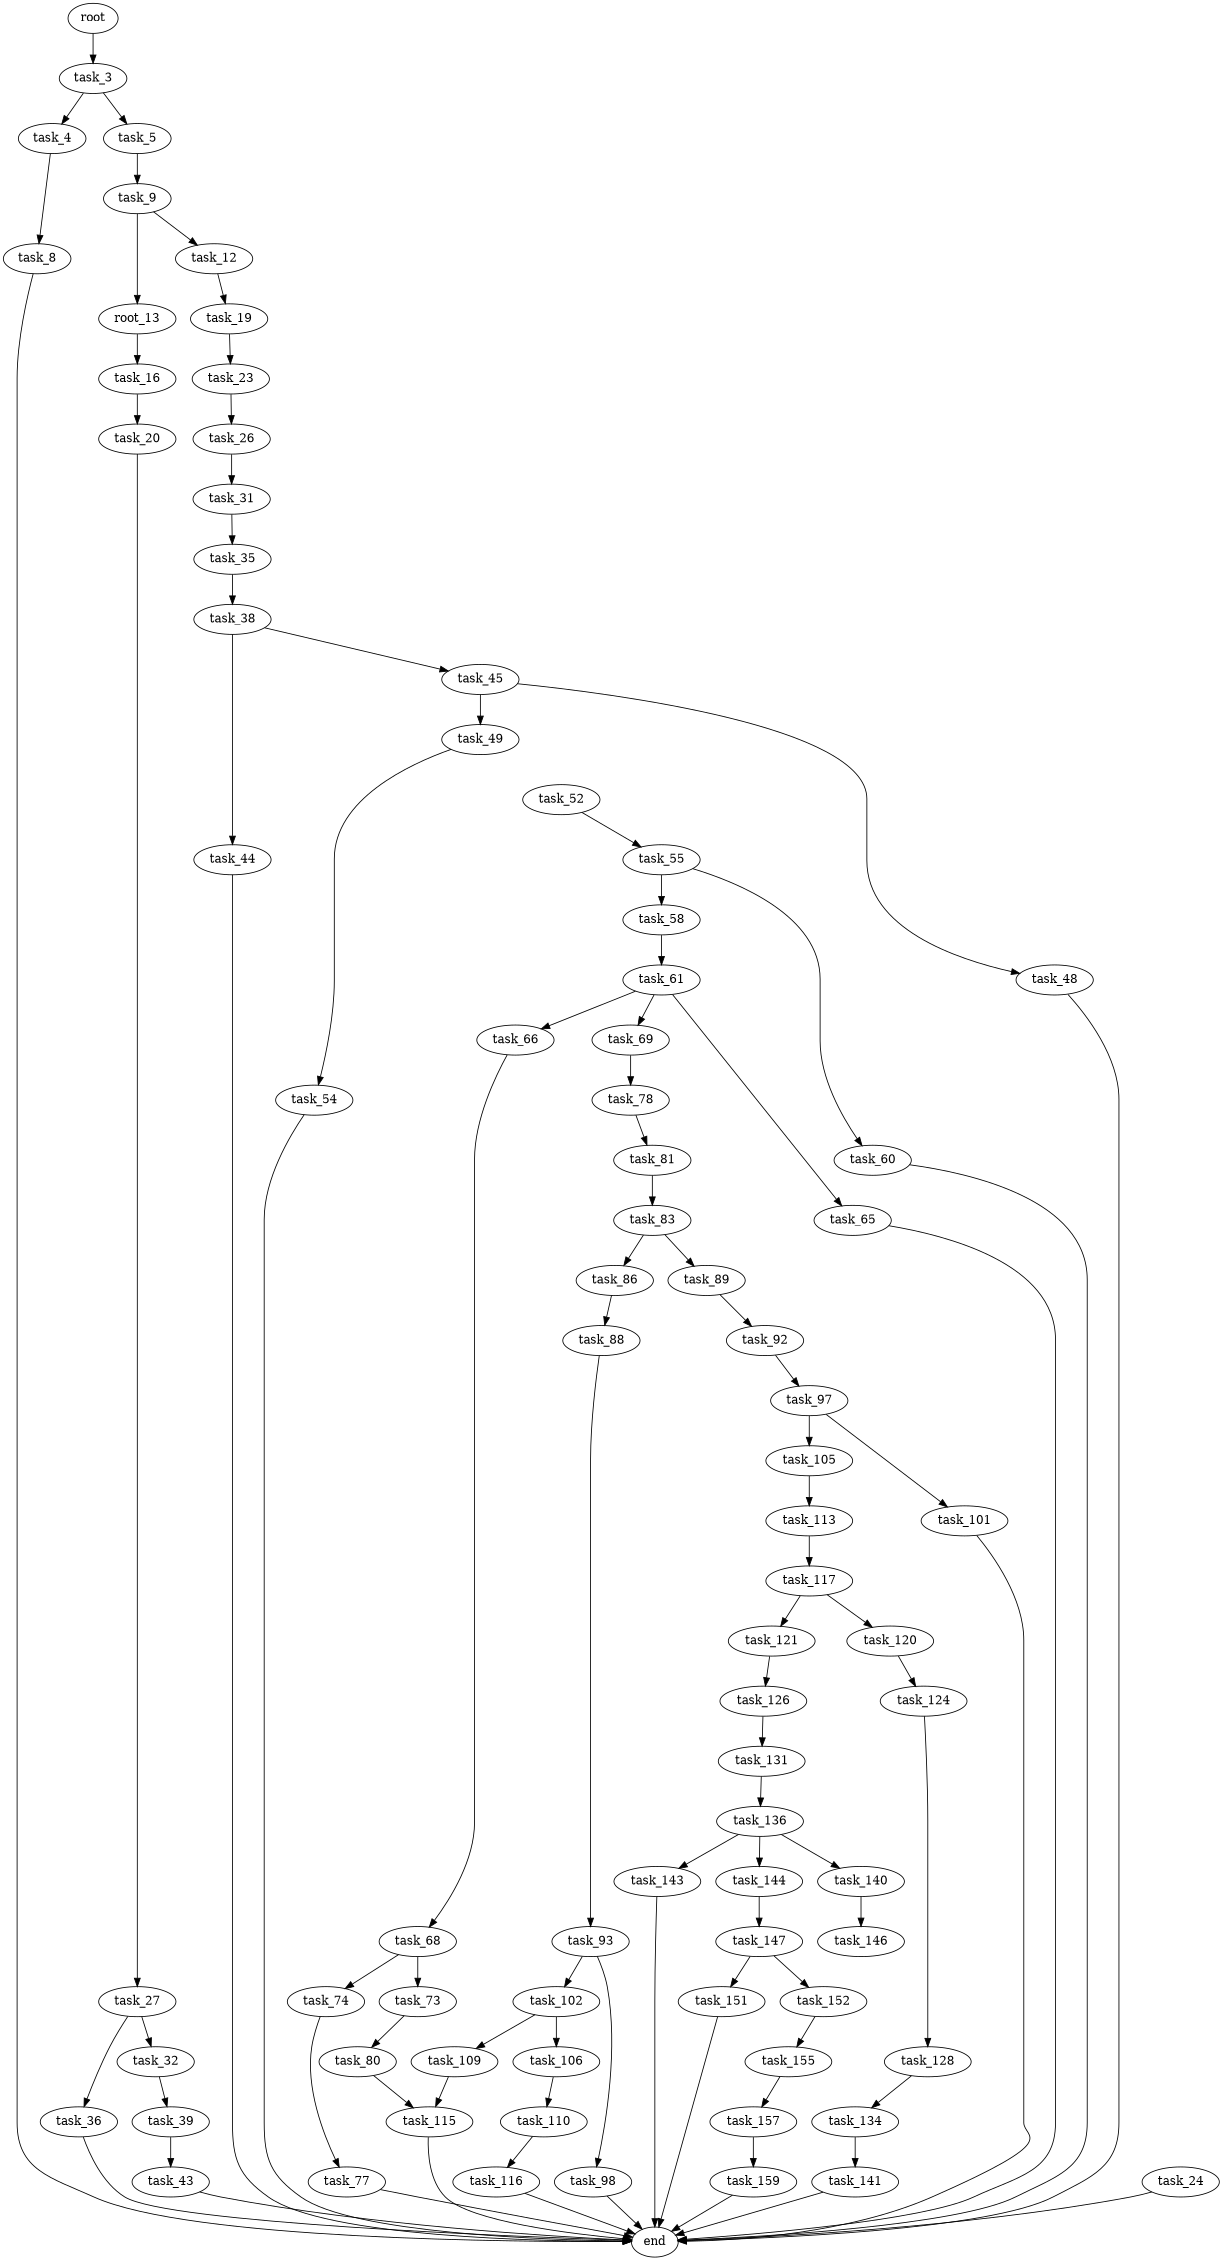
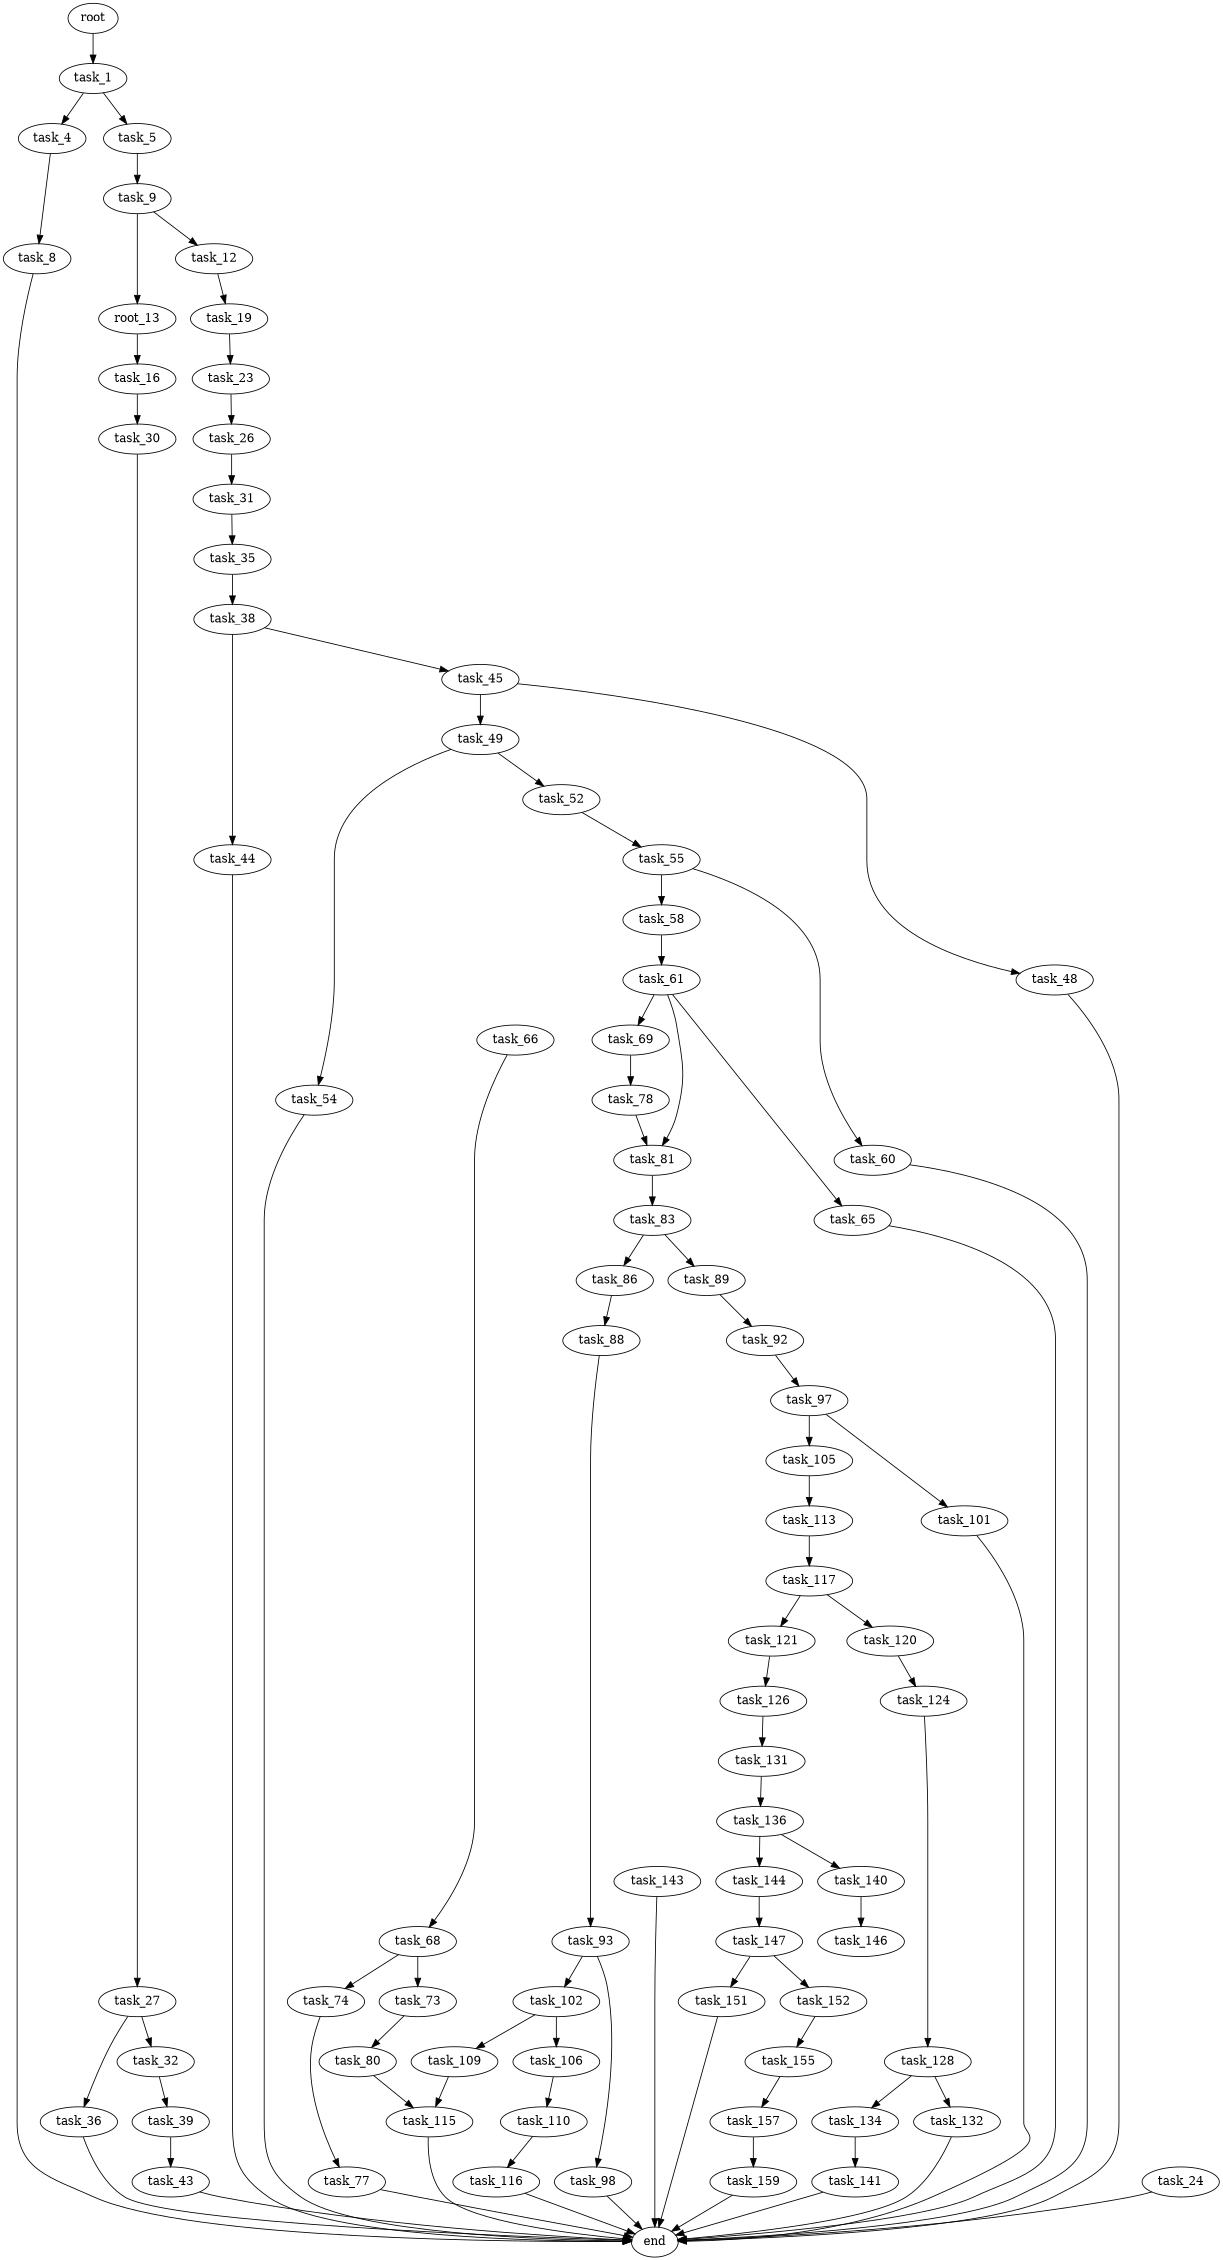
(93, 78) -> (93, 78)
(137, 439) -> (137, 439)
none -> (517, 767)
(592, 1009) -> (682, 1067)
(712, 1849) -> none
none -> (957, 2122)
